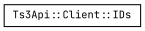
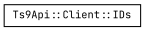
(72, 16) -> (72, 16)
